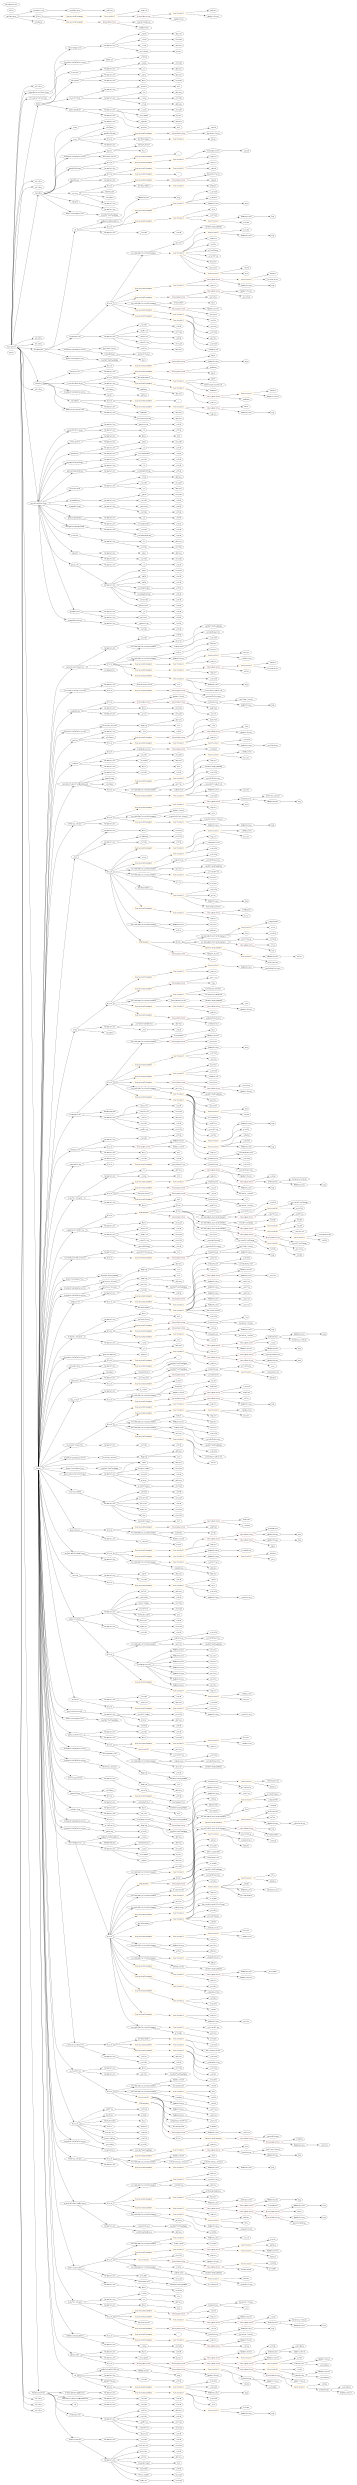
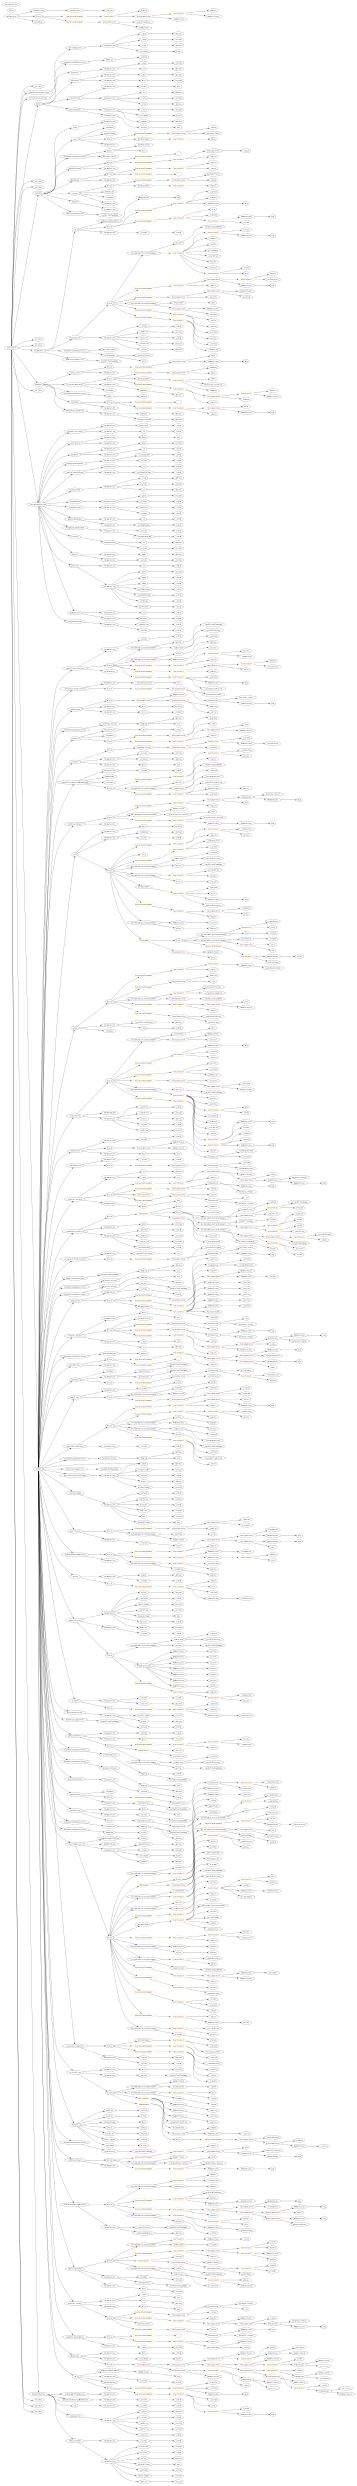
(11, 353) -> none
